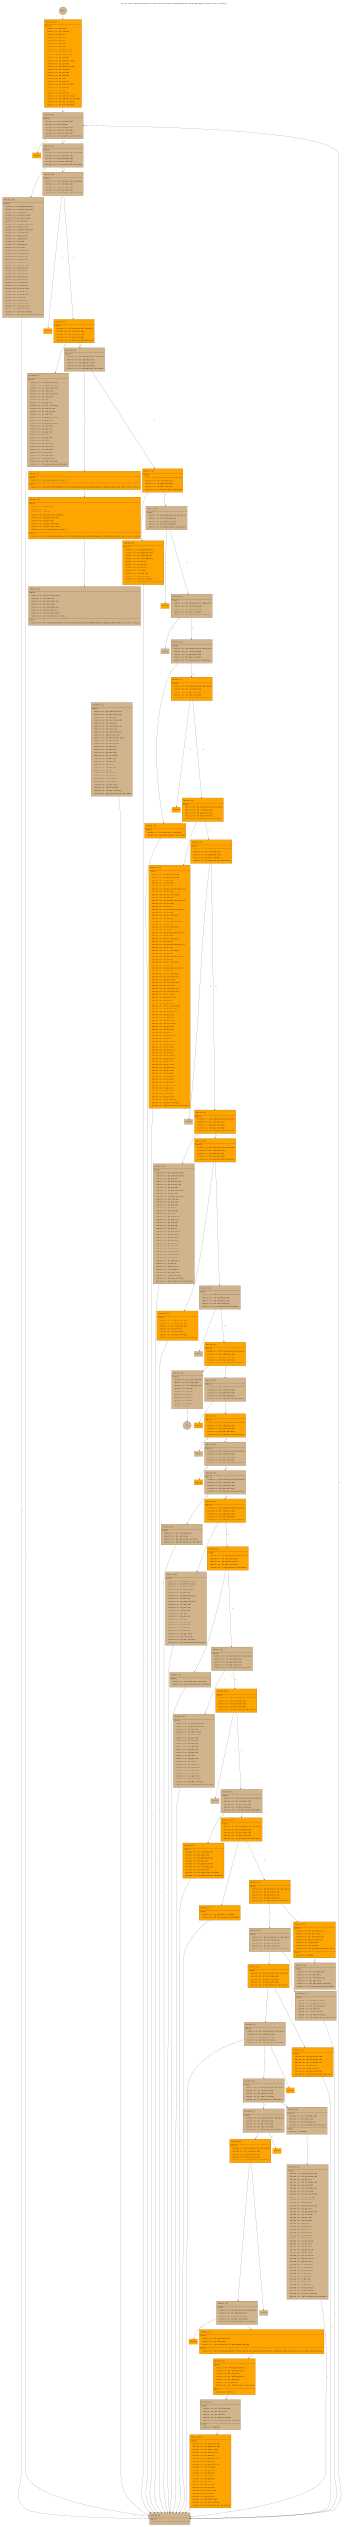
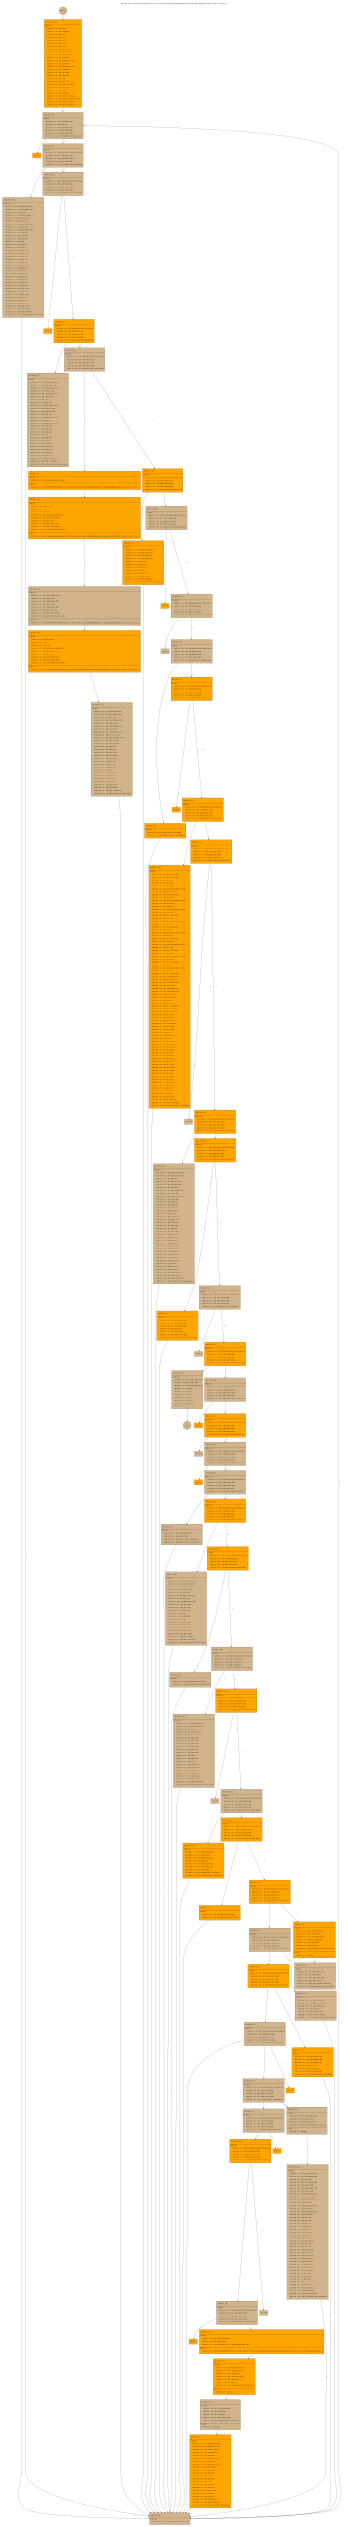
none -> (84, 651)
